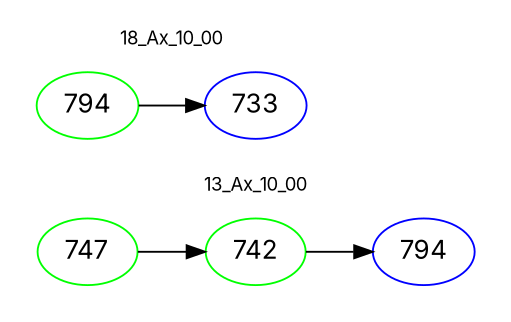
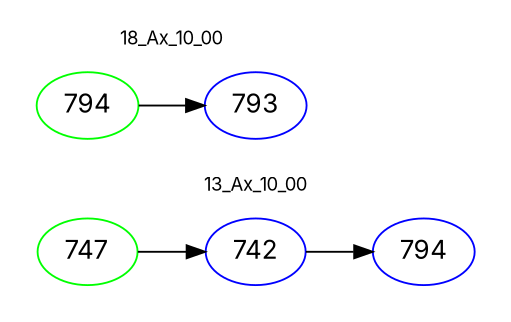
(256, 106) -> (256, 106)
(256, 252) -> (256, 252)
